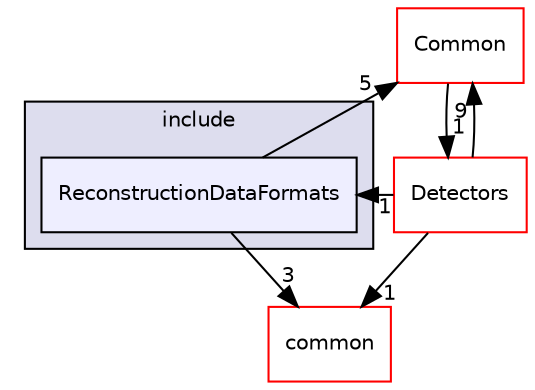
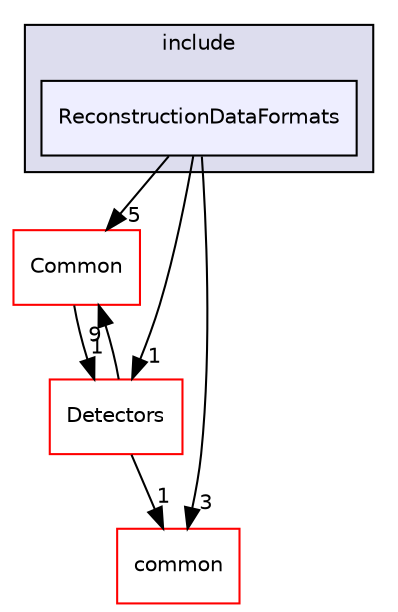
(386, 195) -> (172, 259)
